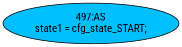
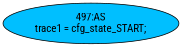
(91, 23) -> (91, 23)
